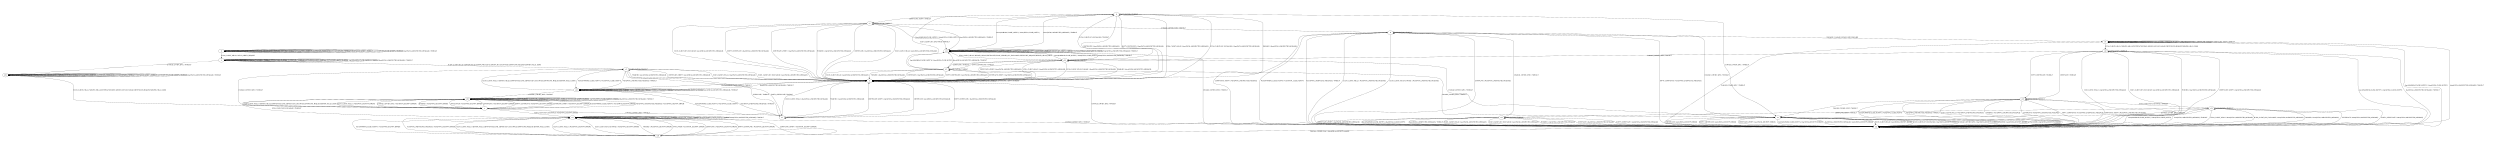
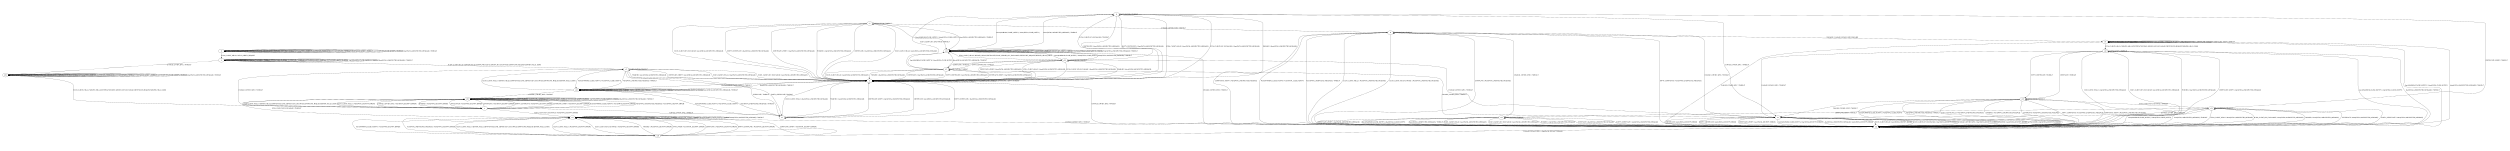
(993, 15) -> (1970, 16)
(1585, 56) -> (1899, 53)
(634, 114) -> (633, 111)
(1267, 131) -> (1266, 133)
